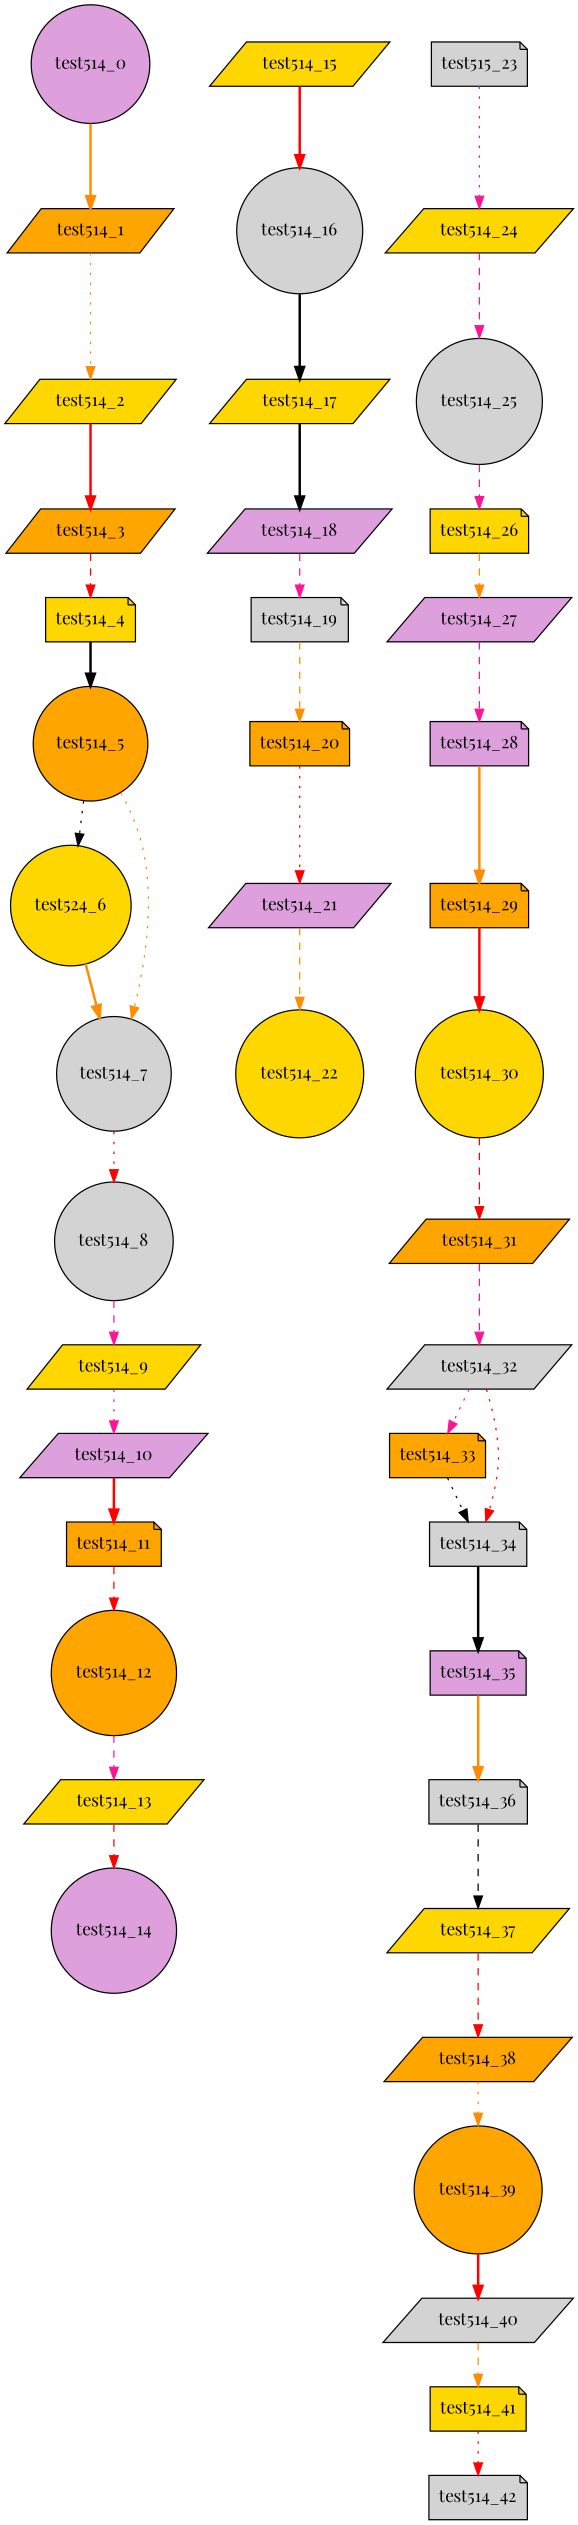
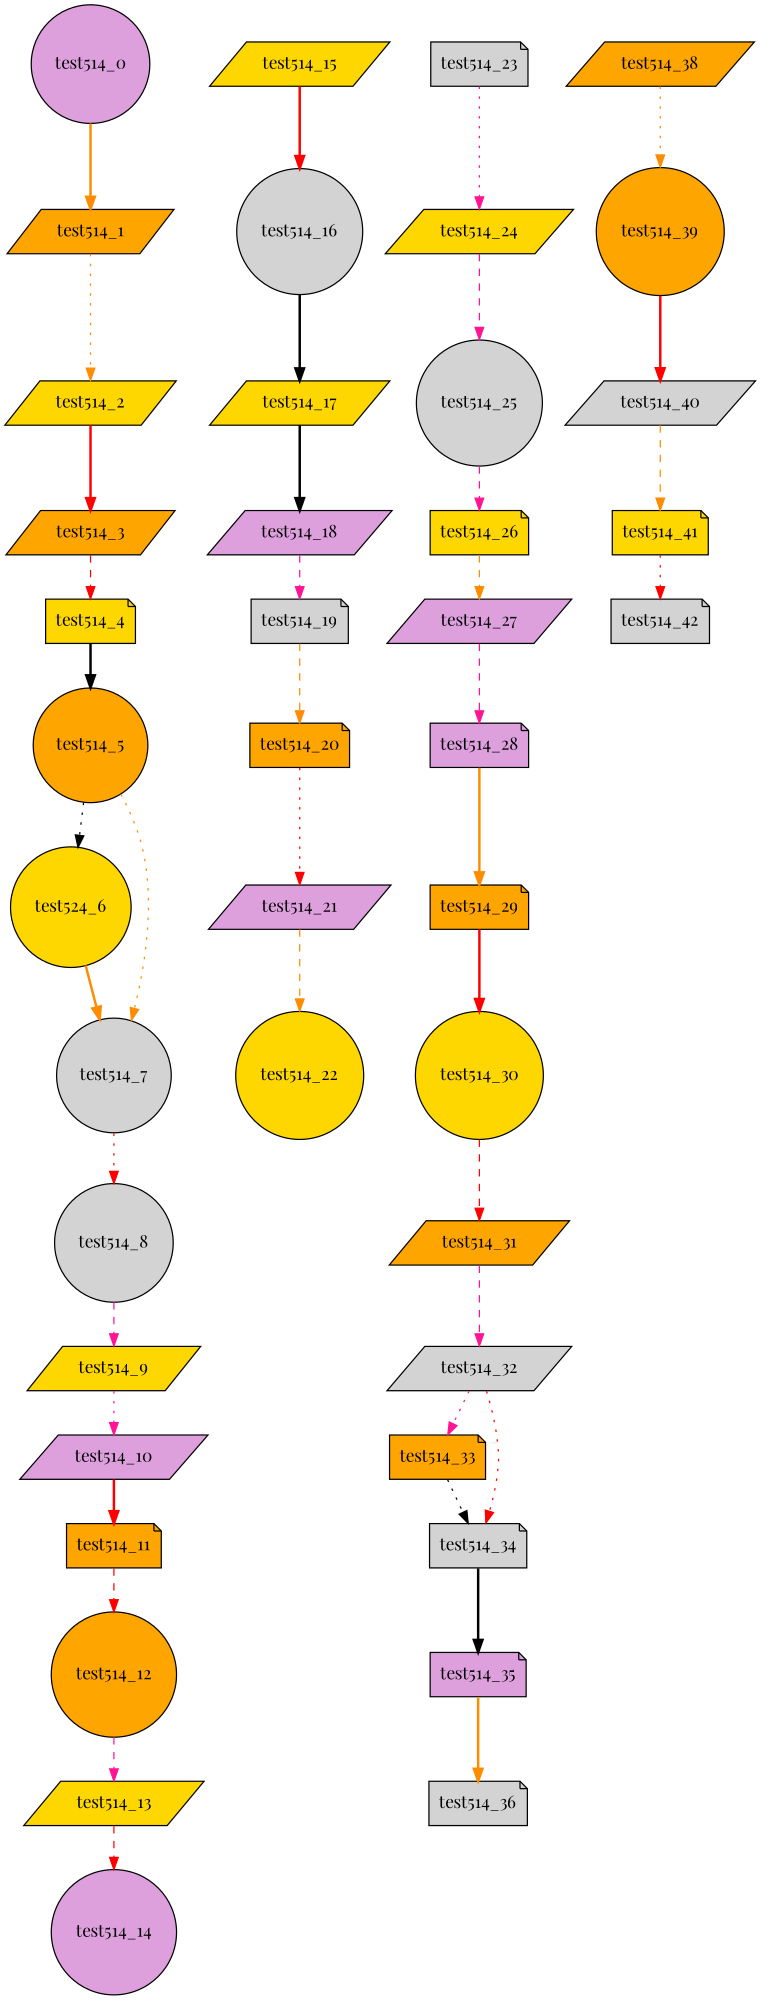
(479, 64) -> (479, 64)
(478, 1931) -> none
